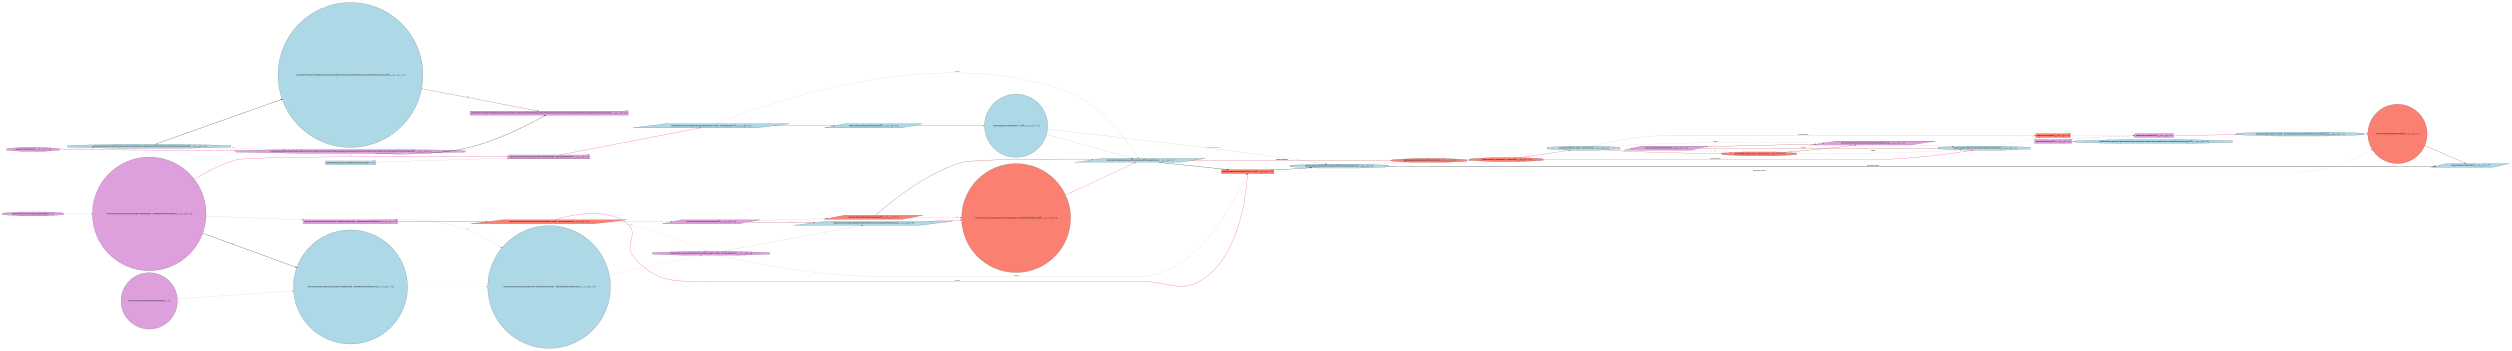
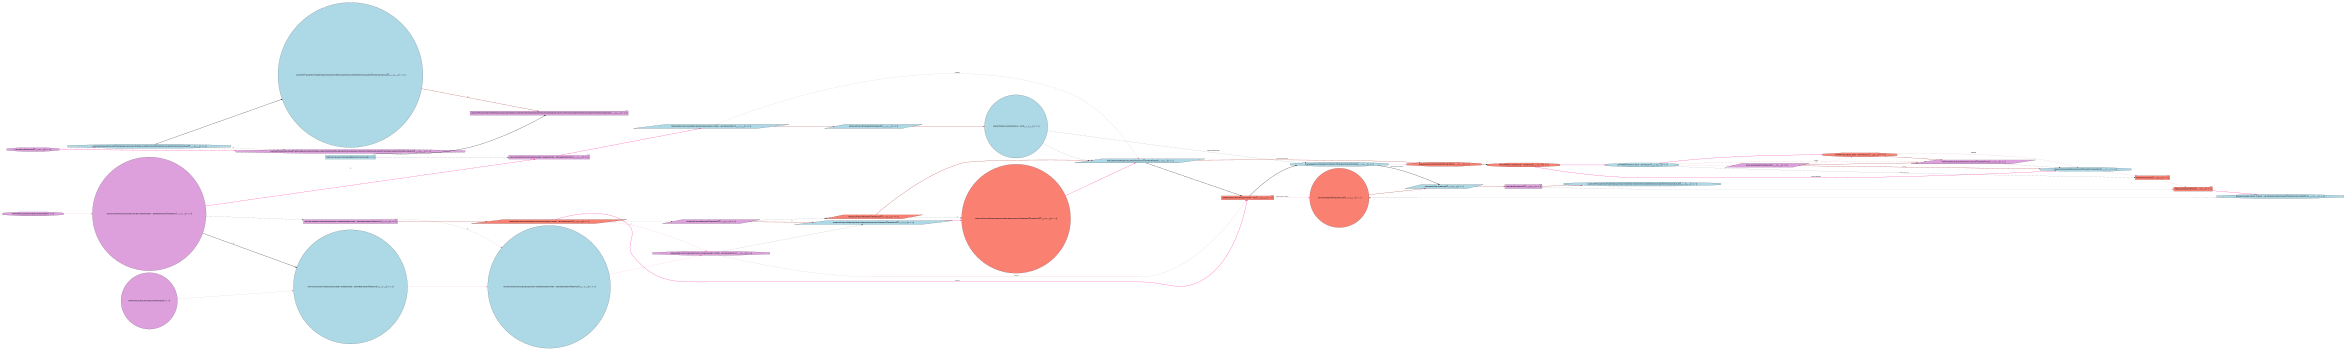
(2154, 136) -> (2193, 189)
none -> (1489, 187)
